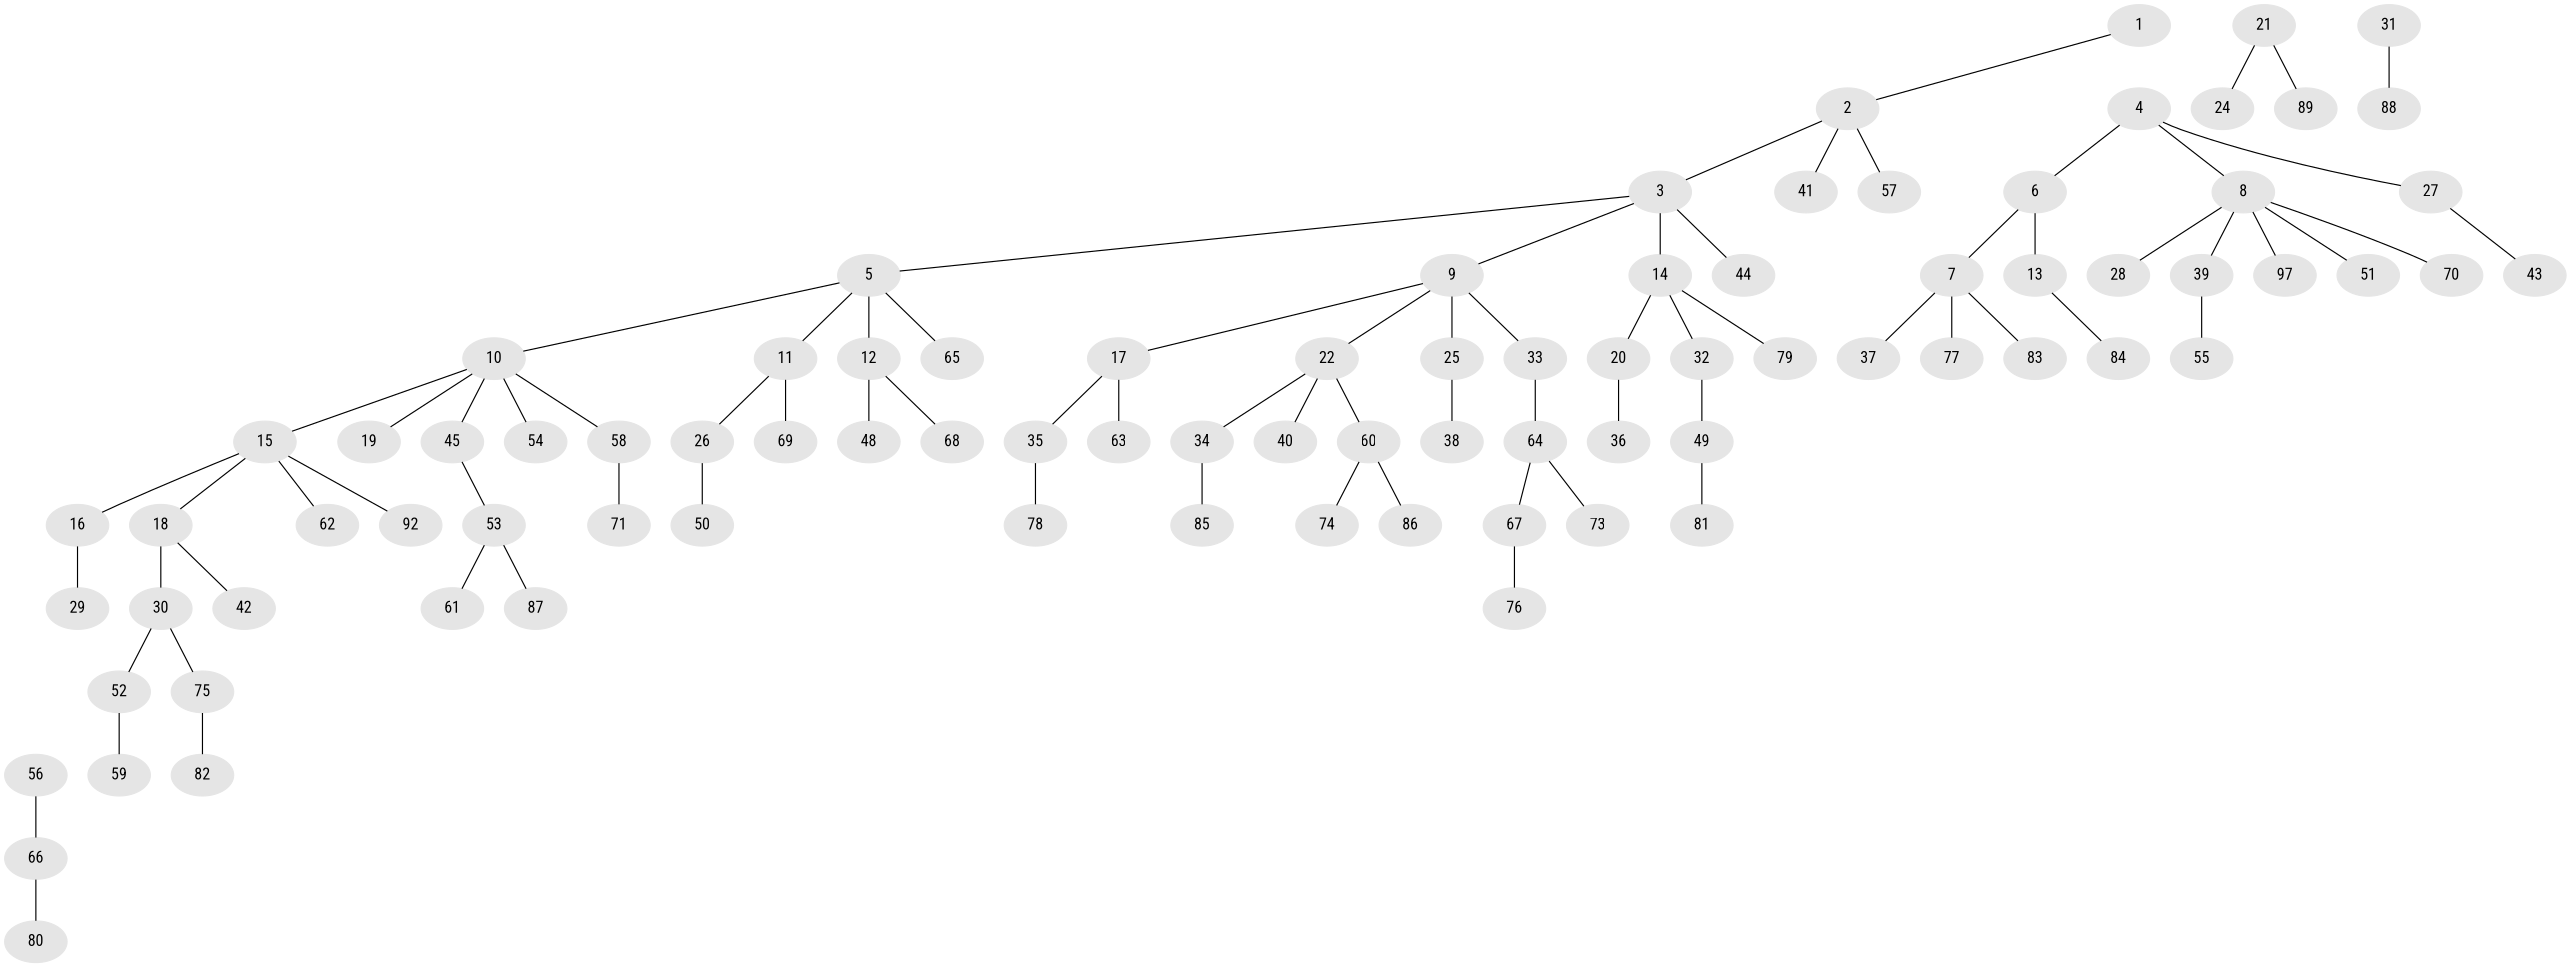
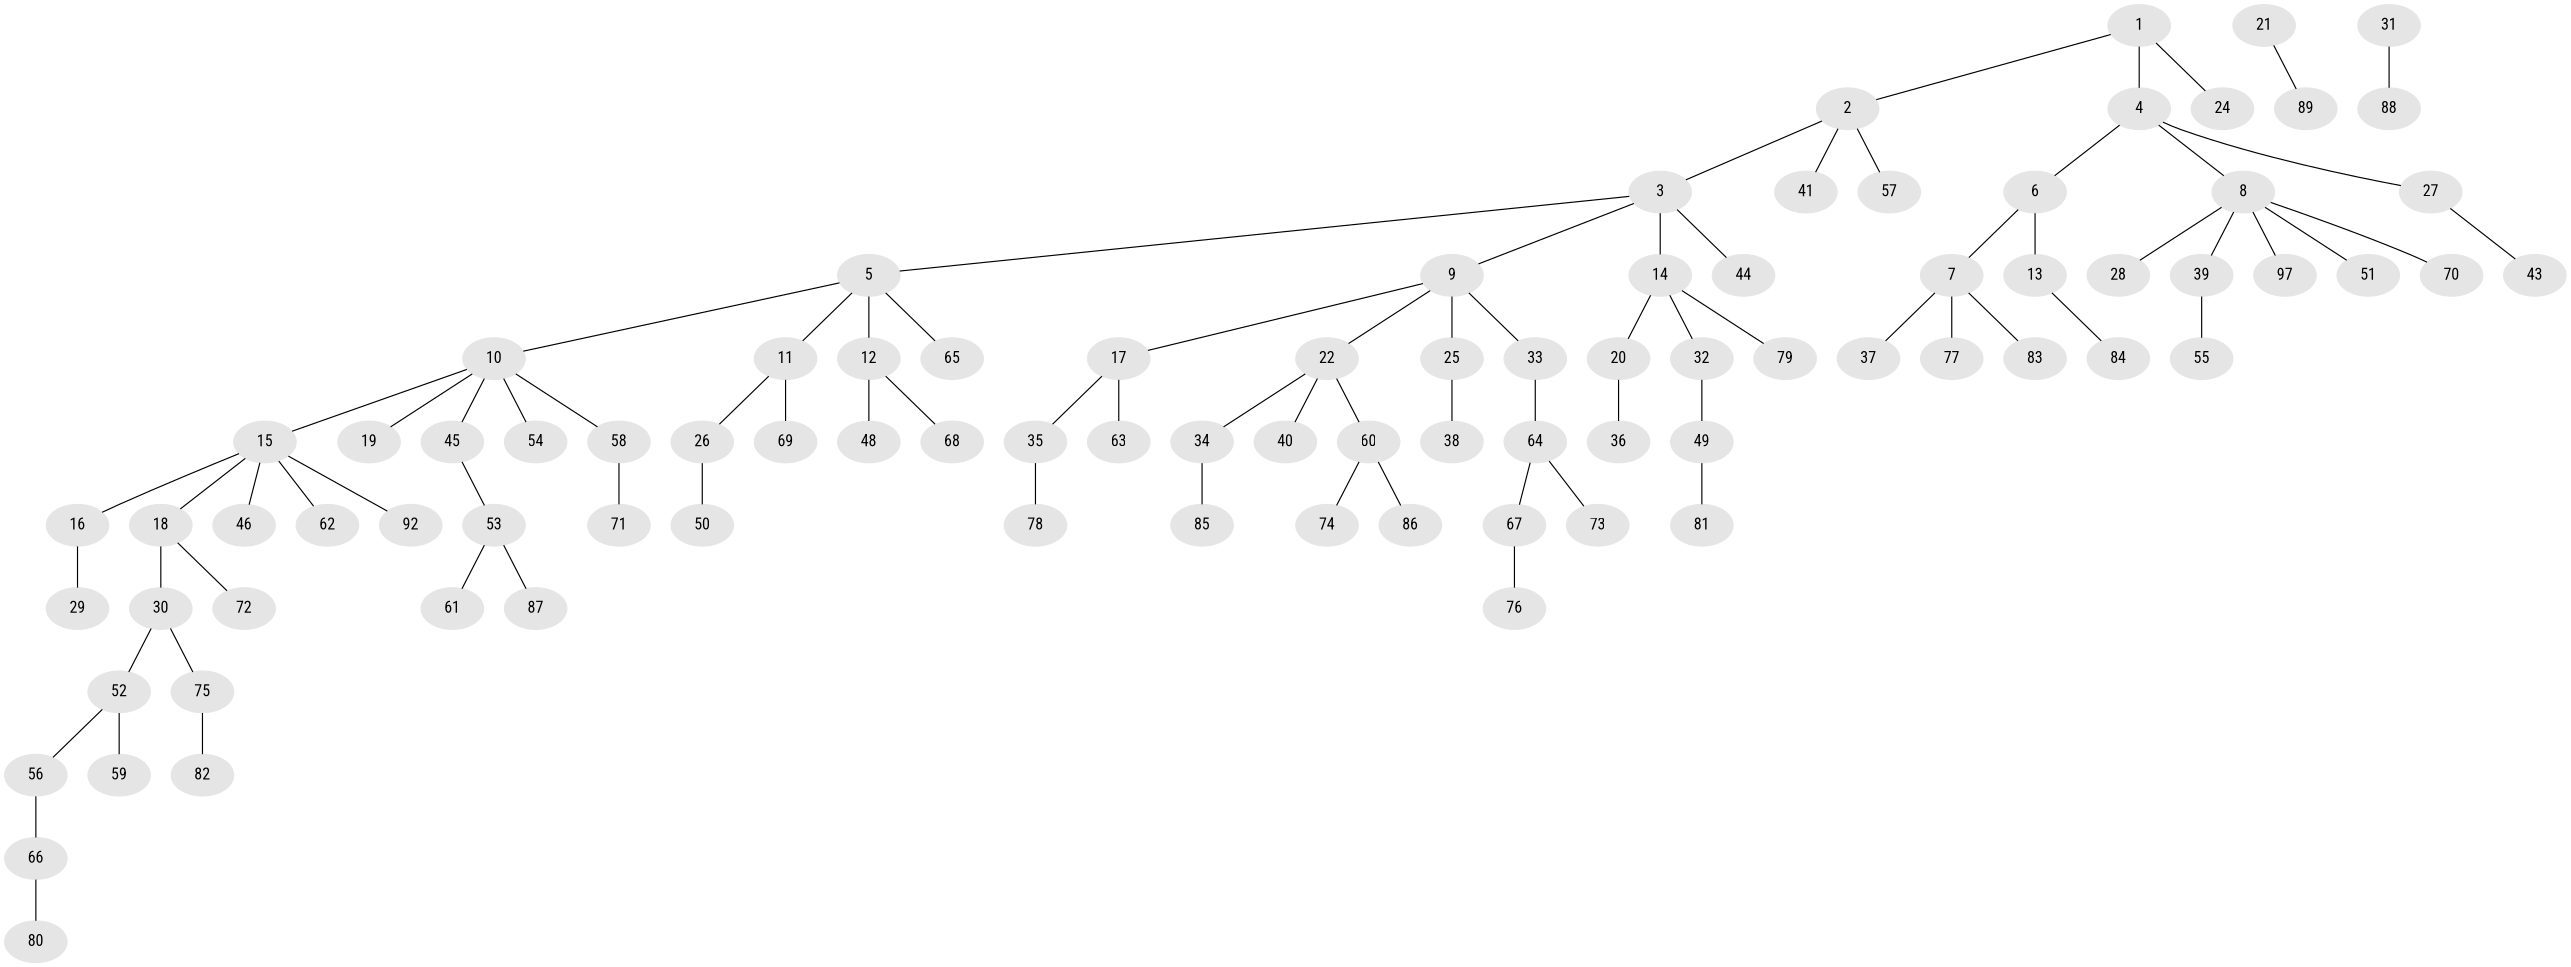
none -> (2139, 67)
(2243, 67) -> (2181, 67)
none -> (244, 525)
(244, 609) -> (244, 609)
none -> (78, 733)
